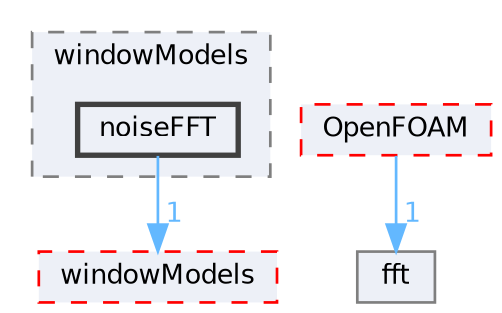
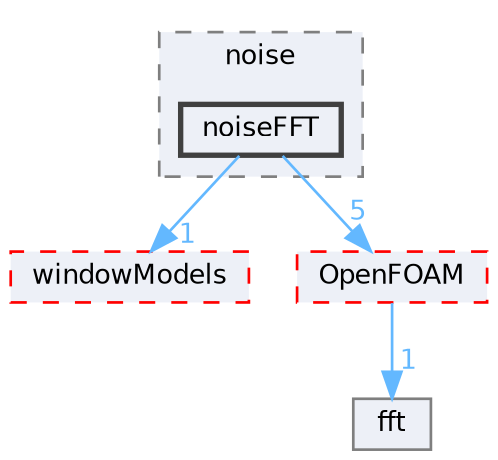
(151, 58) -> (261, 58)
none -> (317, 194)
